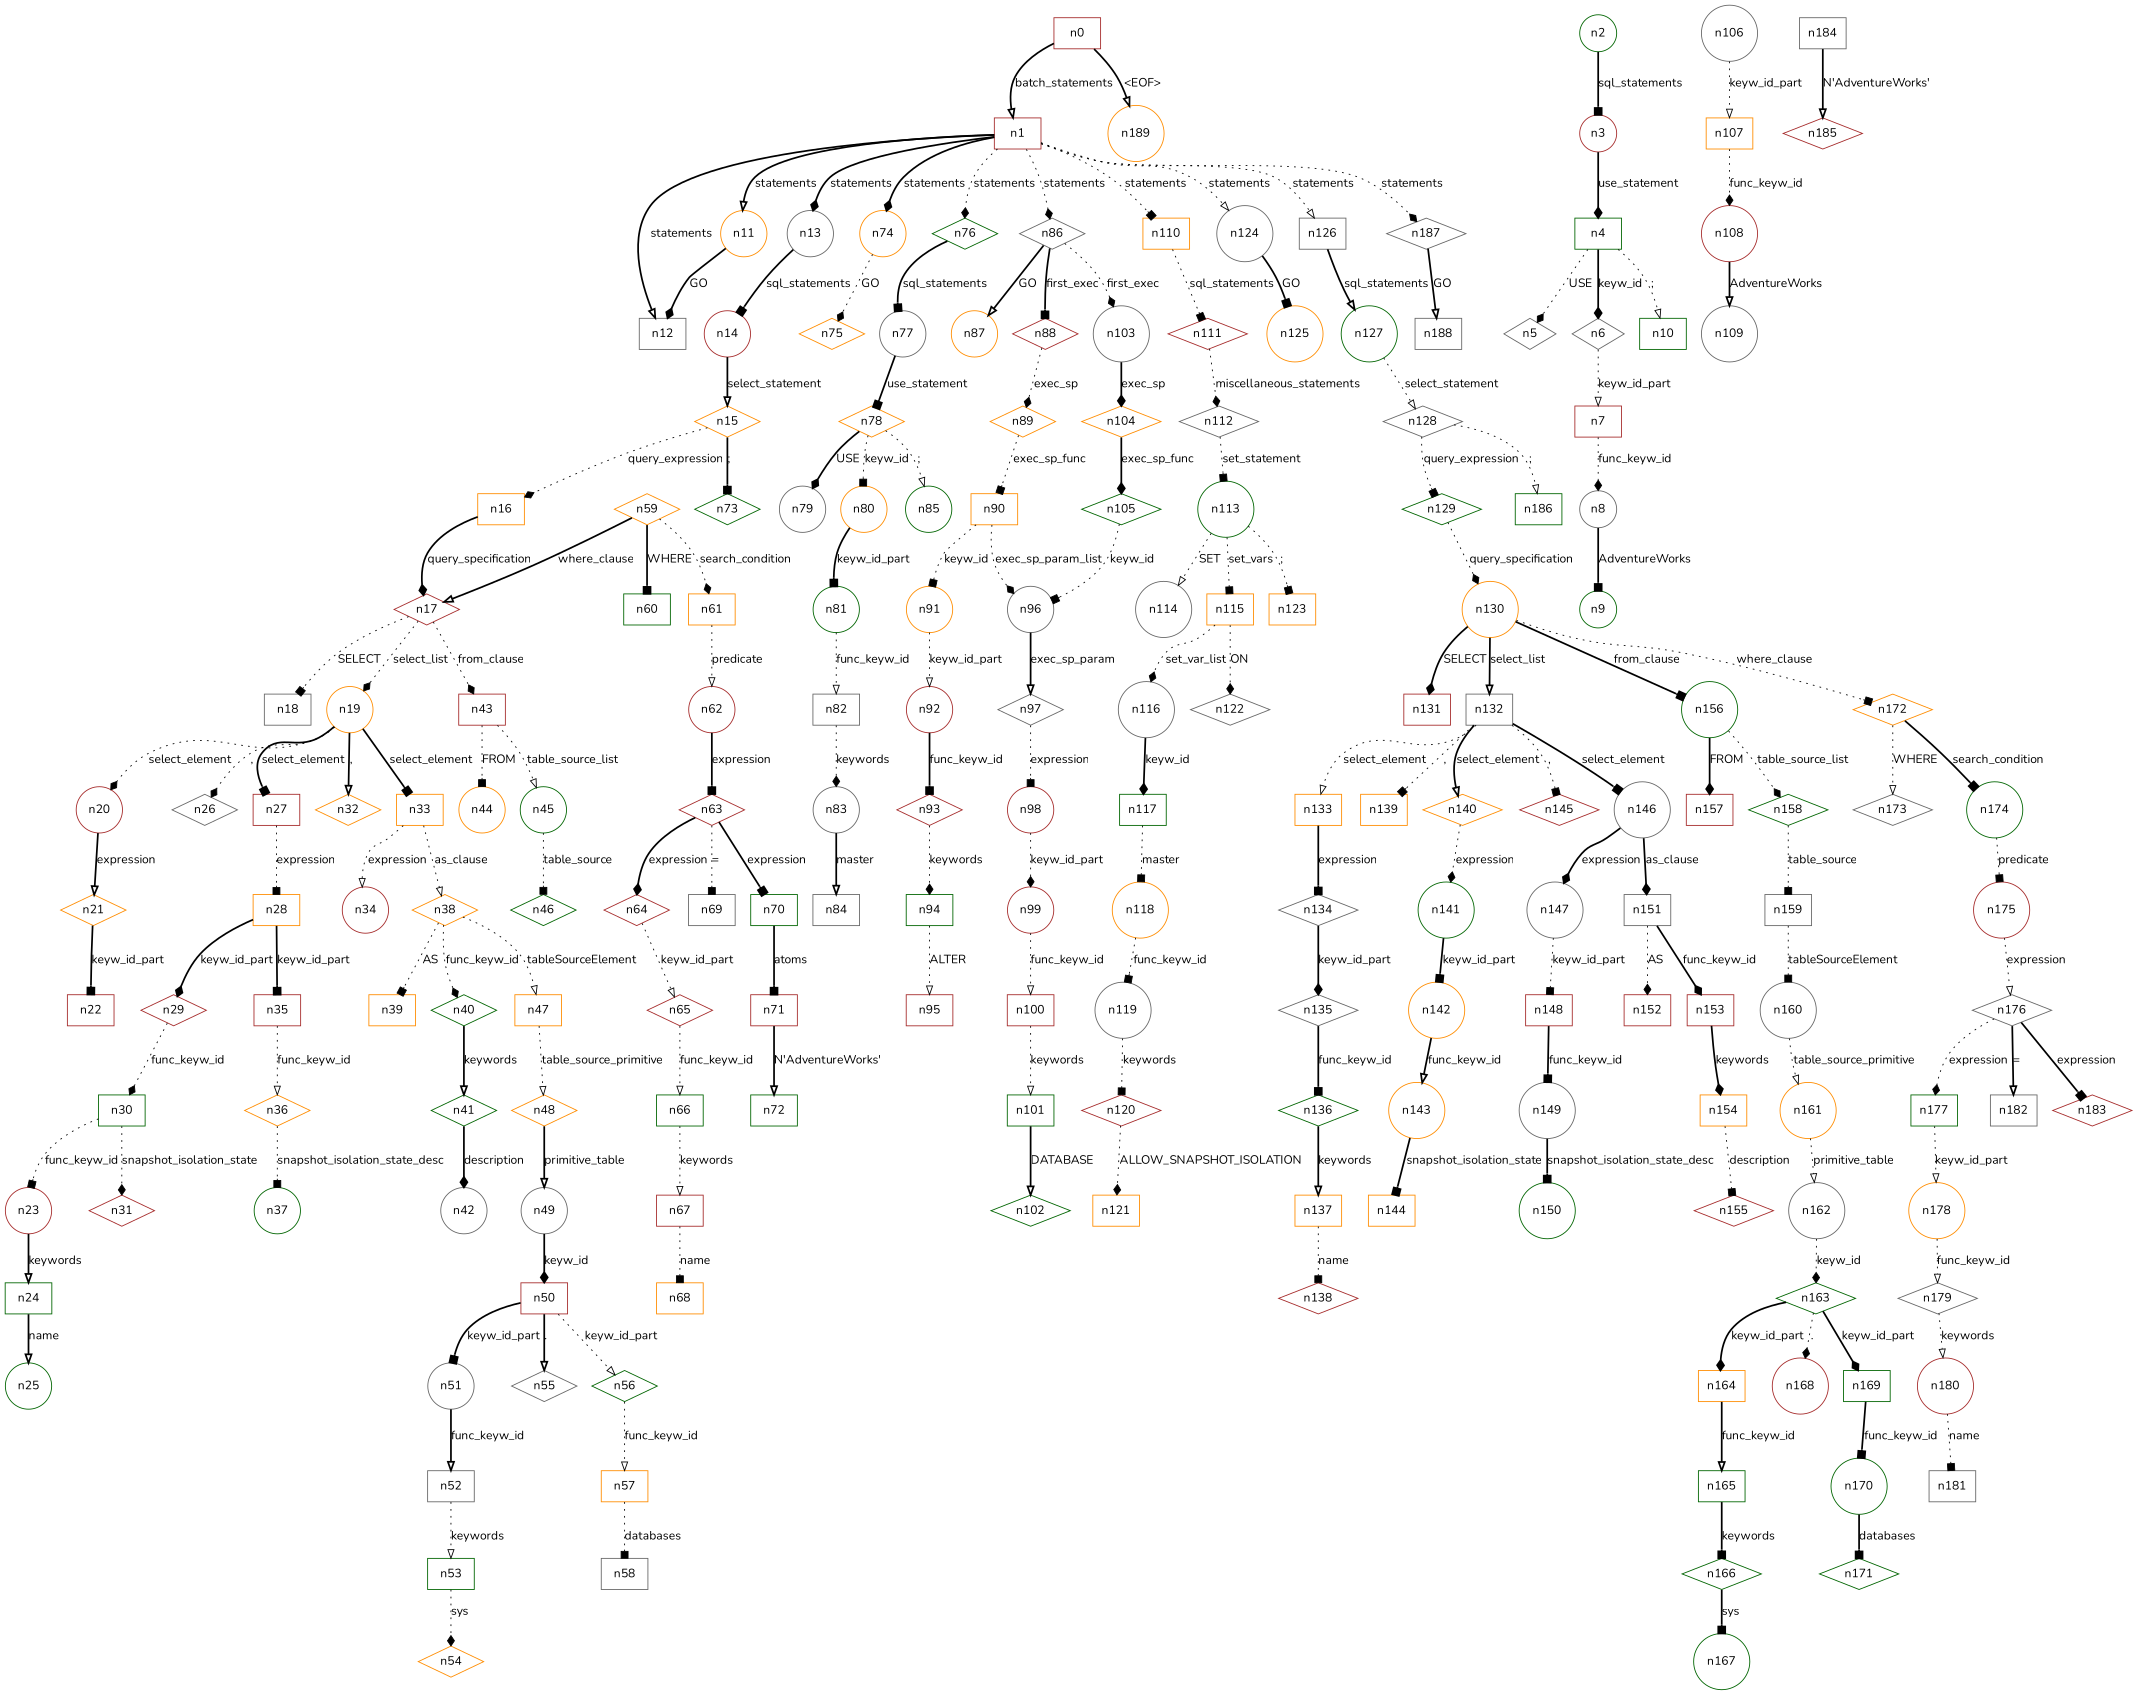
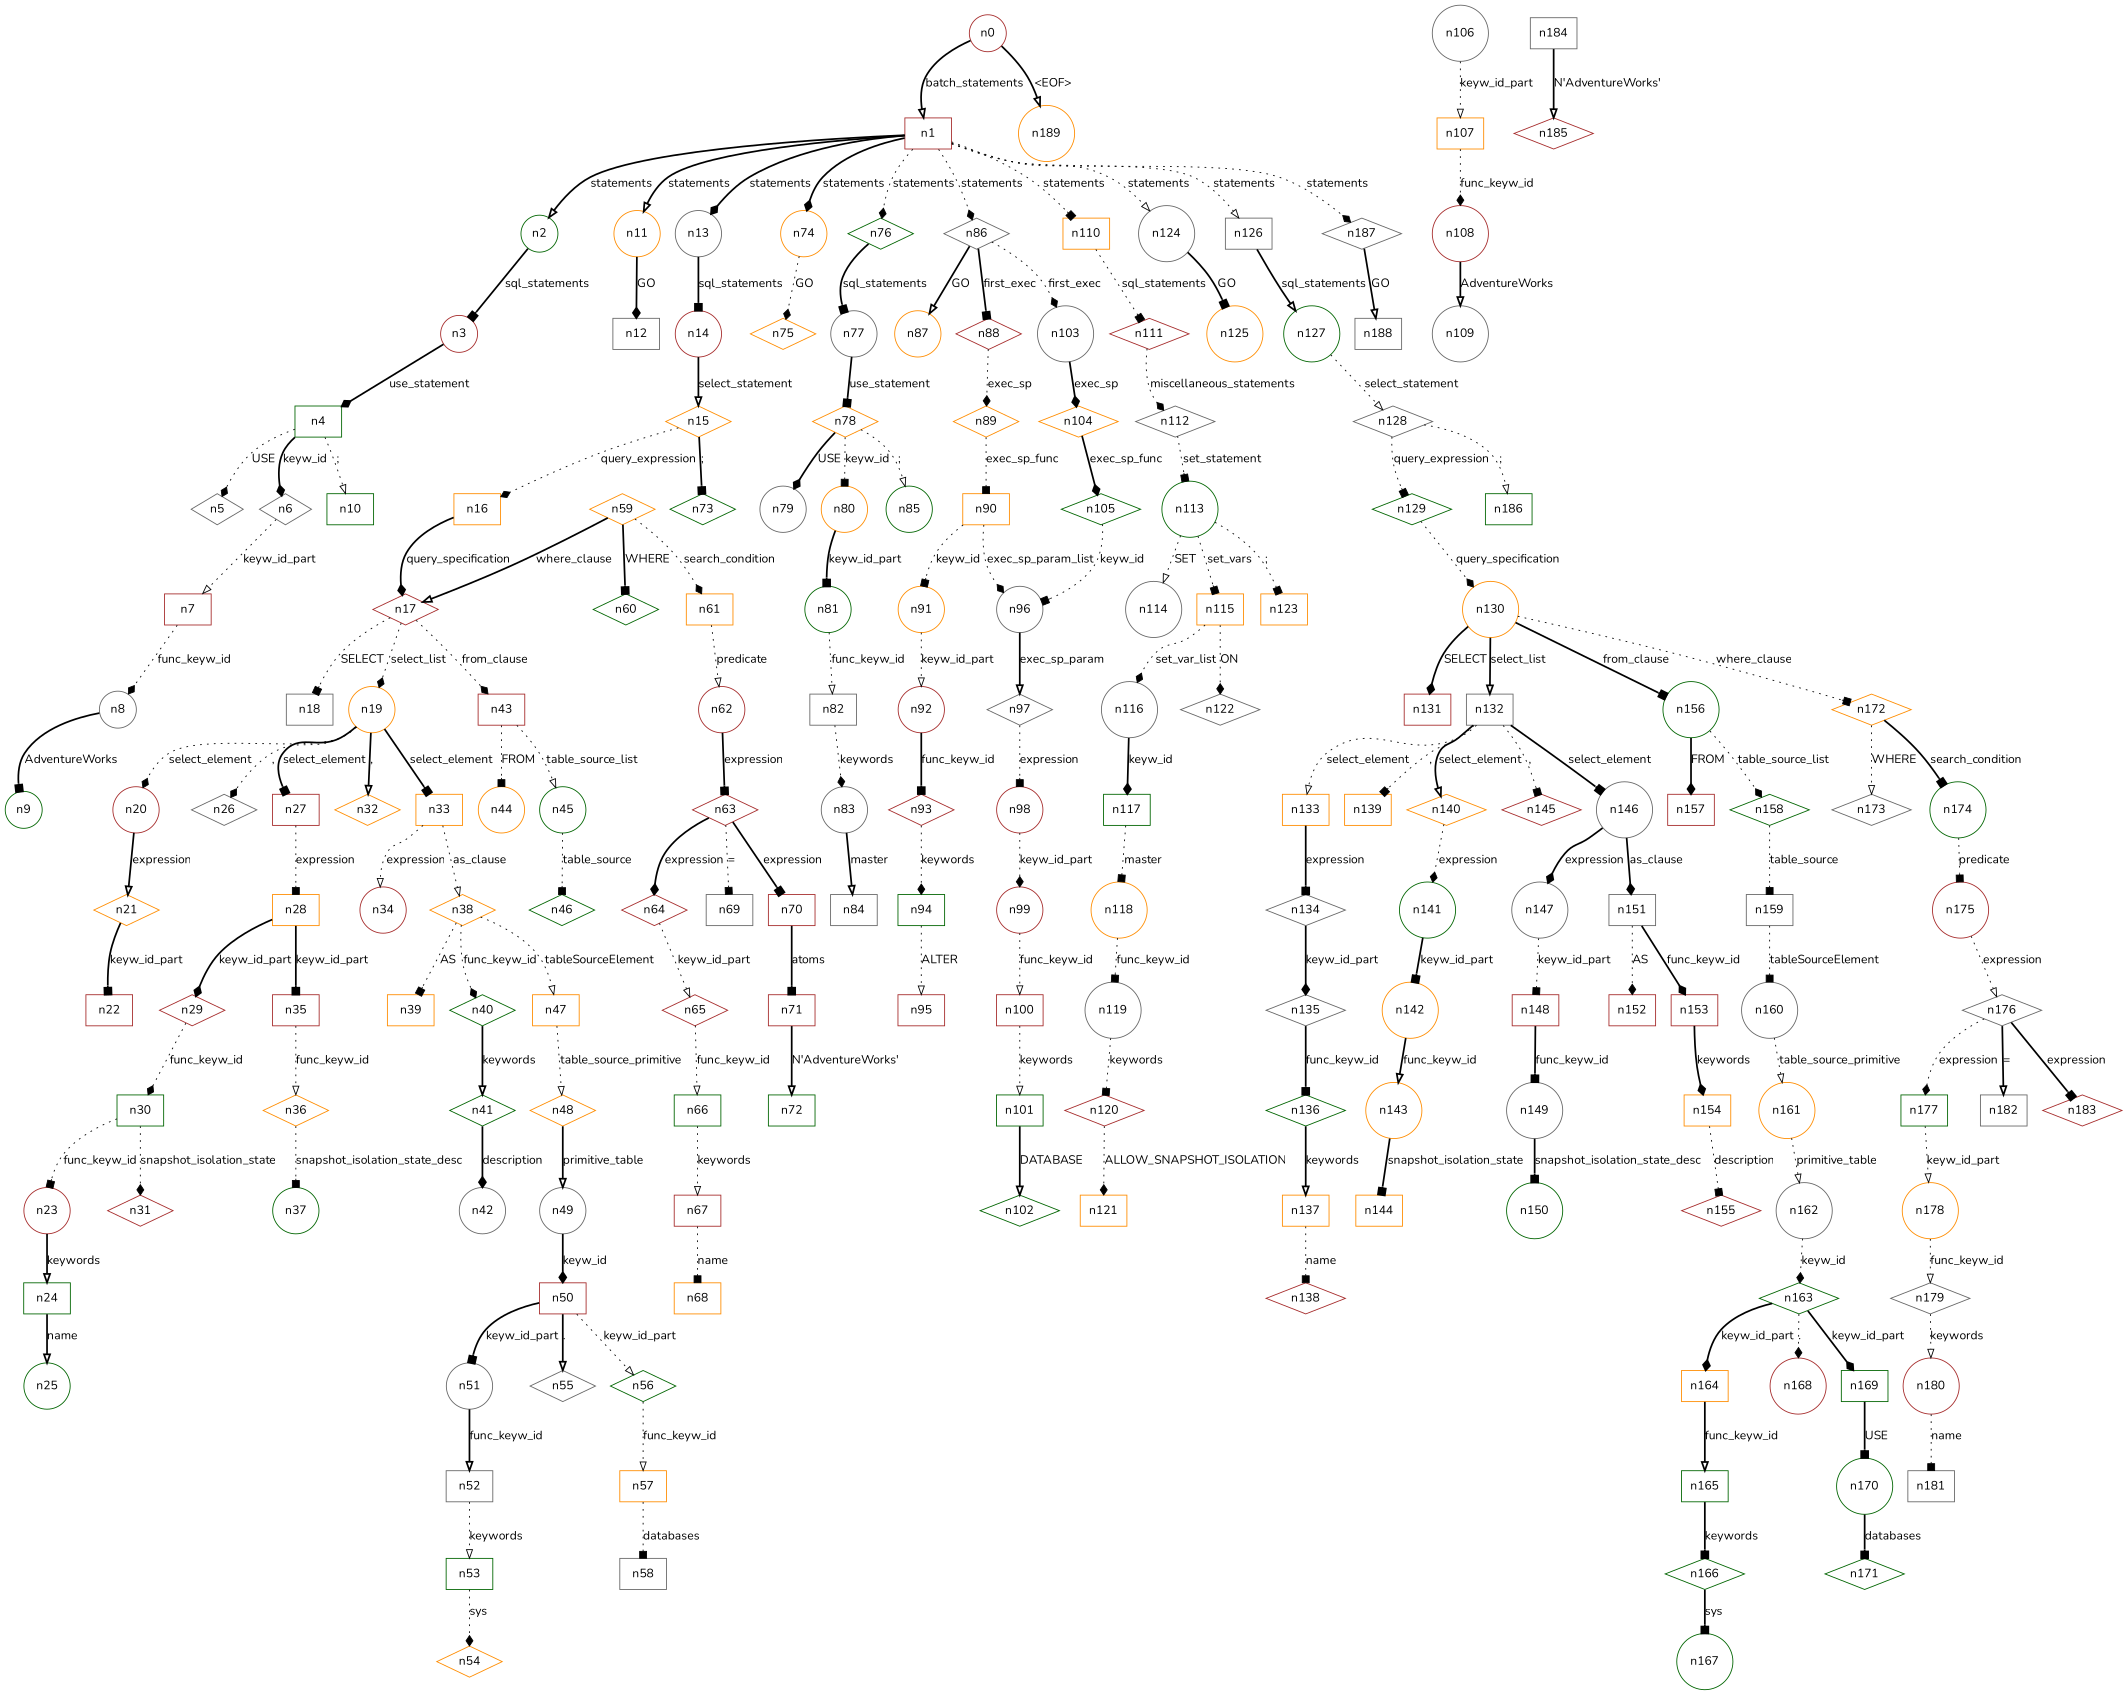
(1077, 33) -> (988, 33)
(763, 158) -> (721, 149)
(647, 609) -> (626, 609)
(774, 910) -> (792, 910)
(1901, 1436) -> (1877, 1436)
